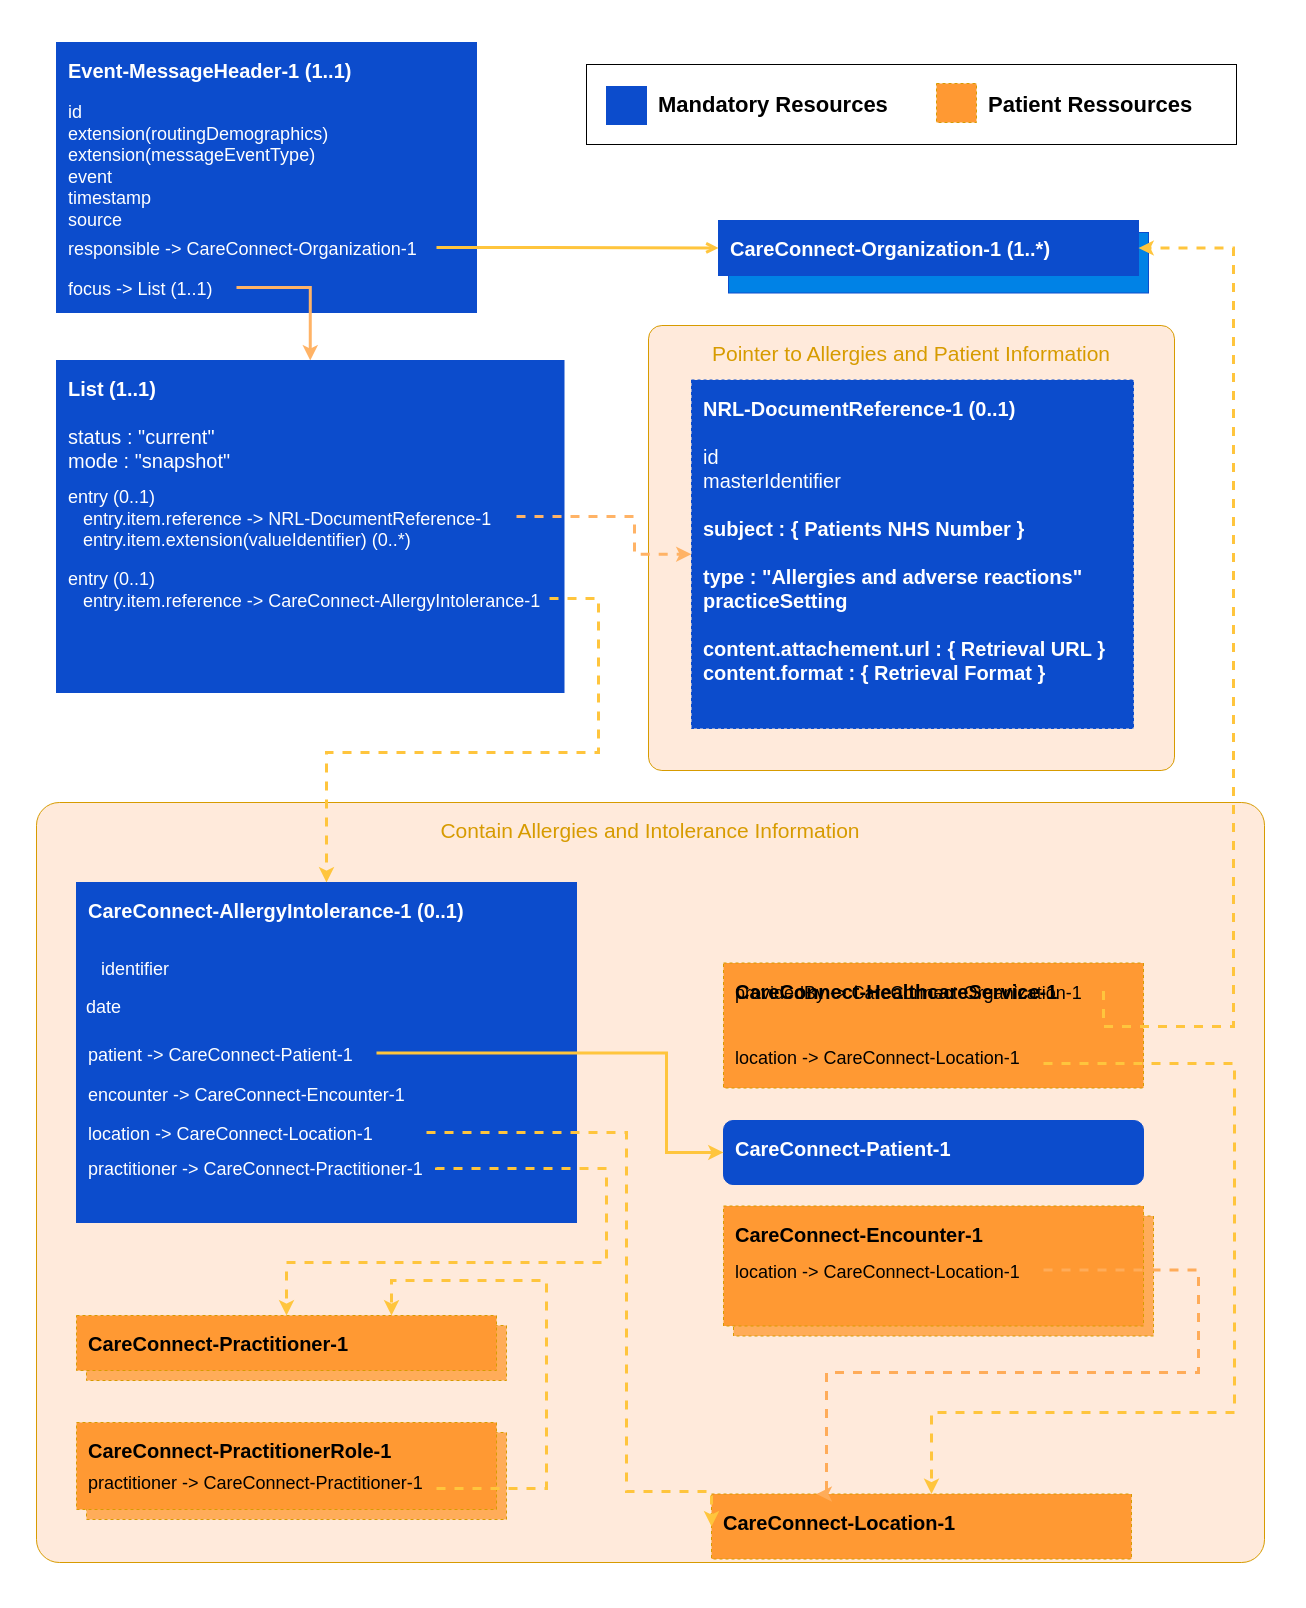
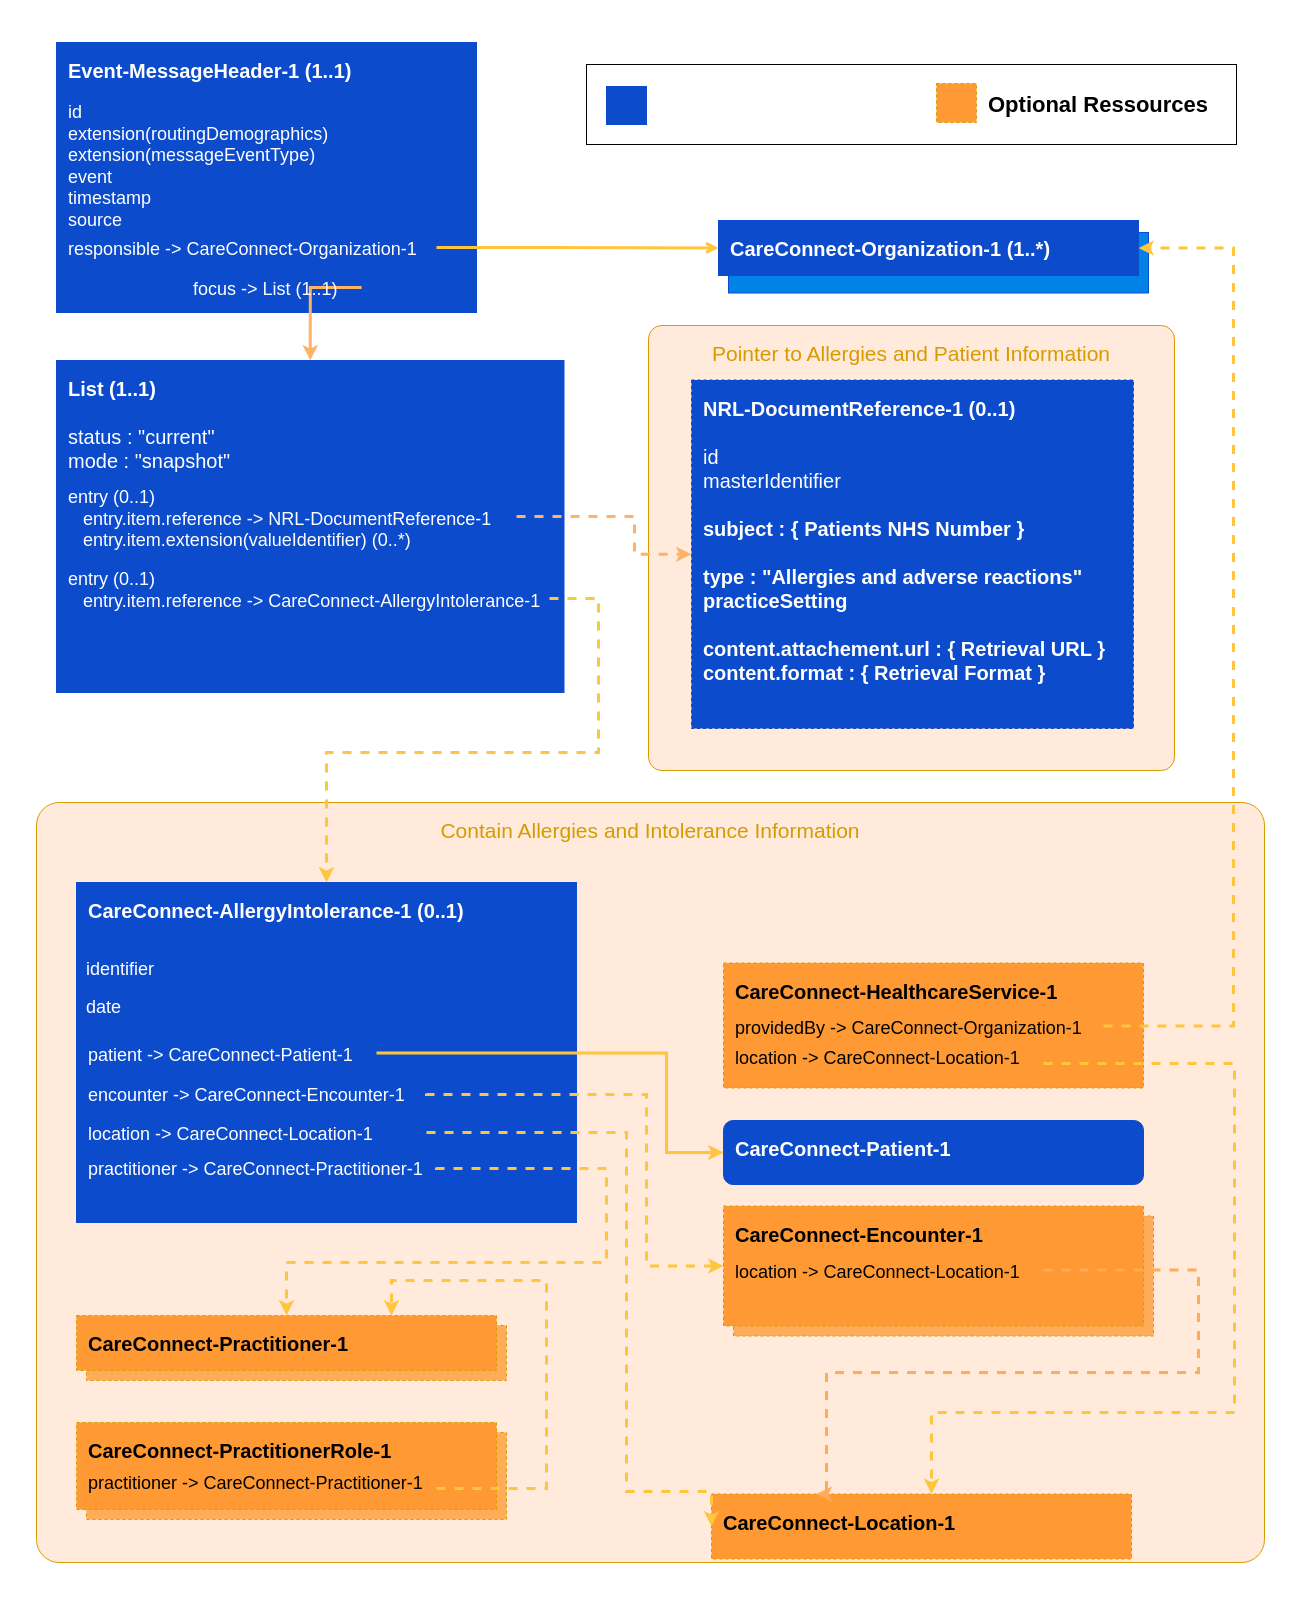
(779, 105) -> none
(1094, 106) -> (1097, 106)
(152, 288) -> (277, 288)
(250, 968) -> (235, 968)
(919, 991) -> (919, 1026)
none -> (647, 1106)
